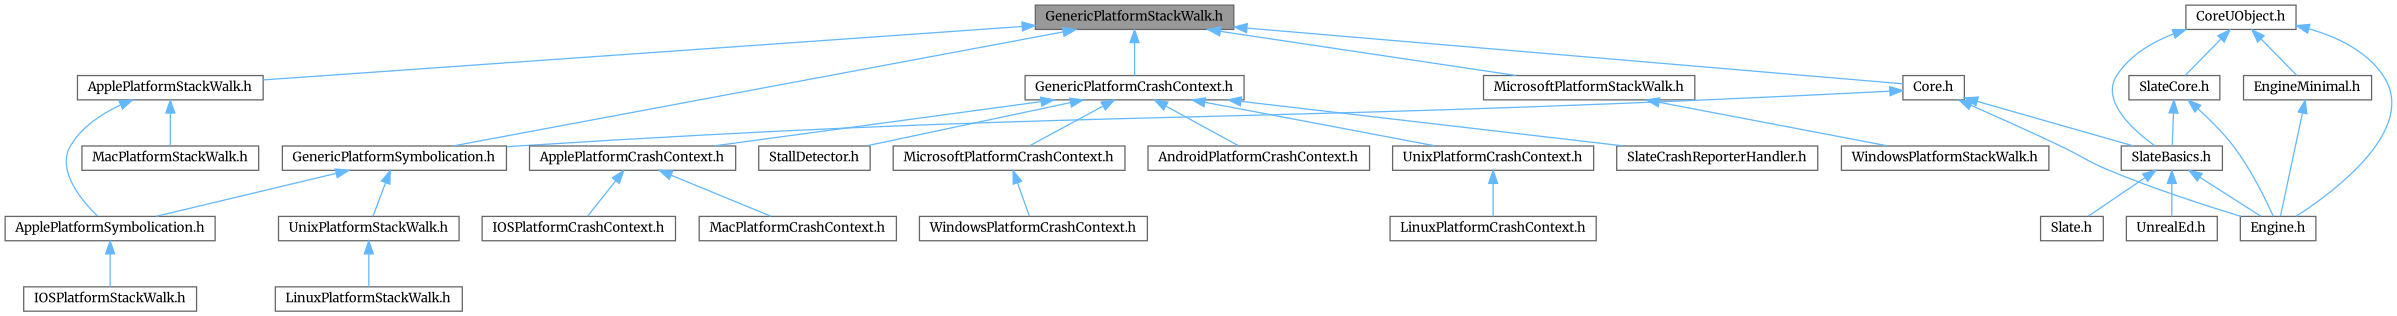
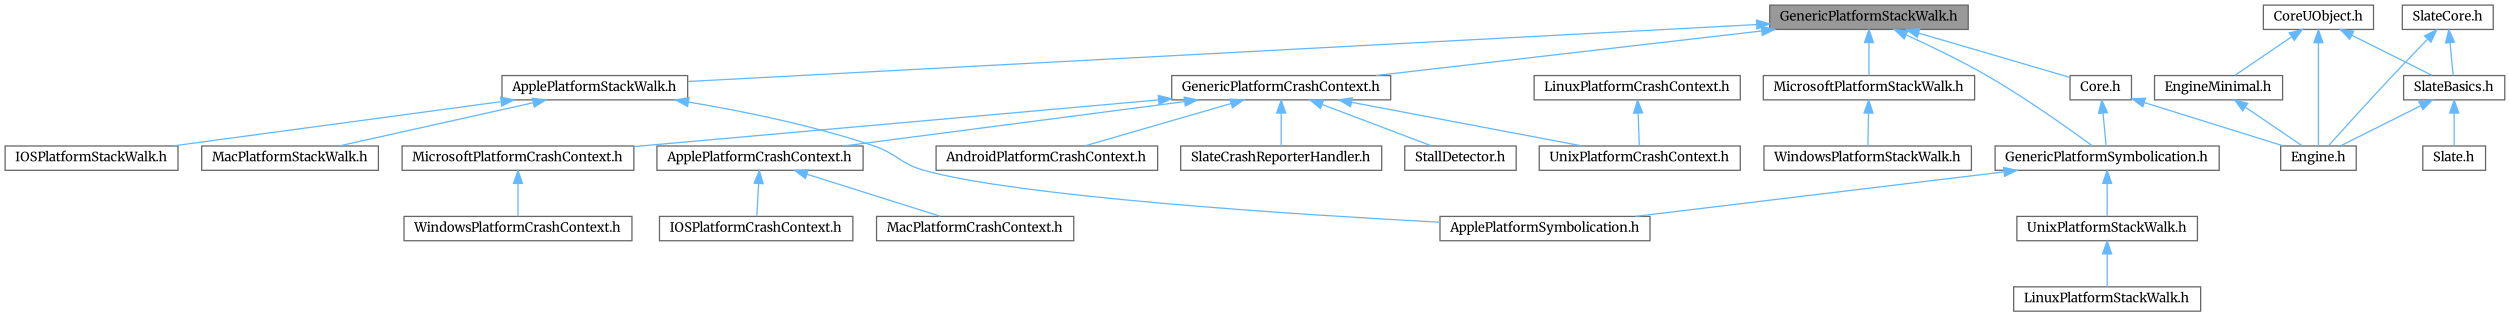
(2203, 57) -> none
(2055, 124) -> none
(1493, 200) -> (1639, 129)
(2172, 229) -> none
(110, 270) -> (337, 124)
